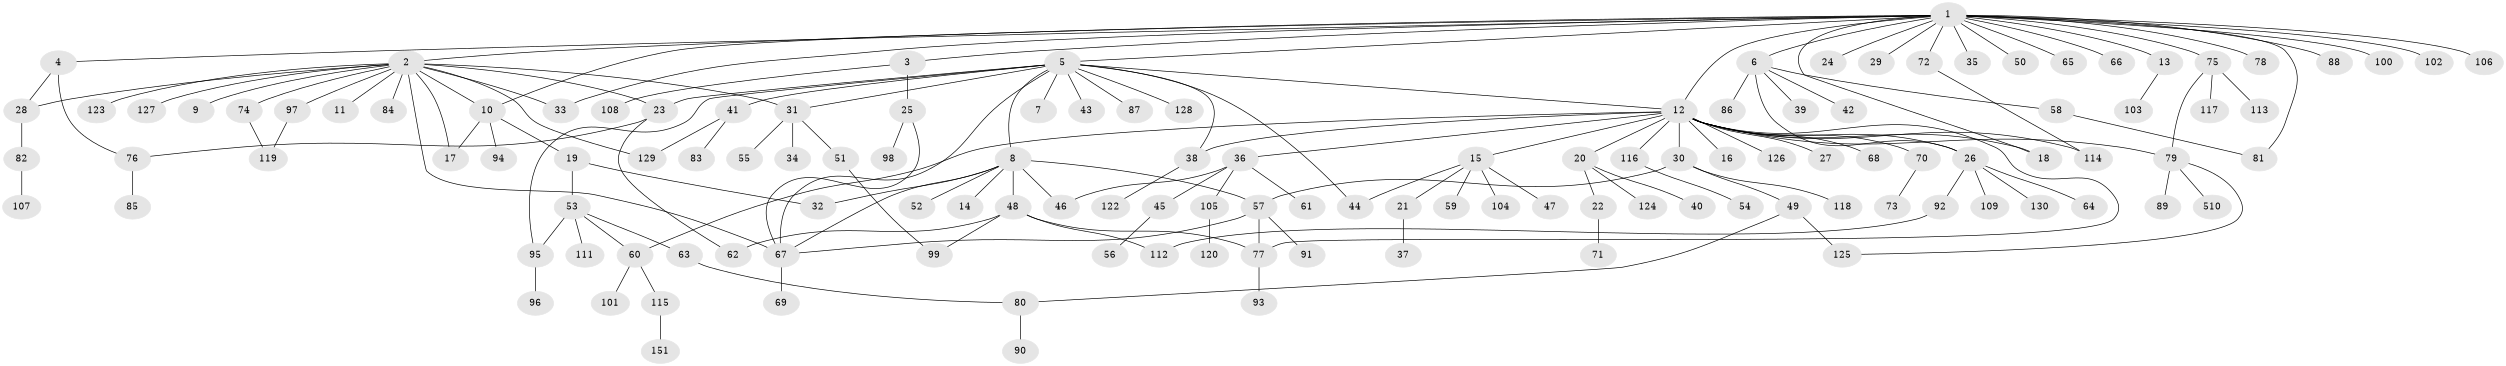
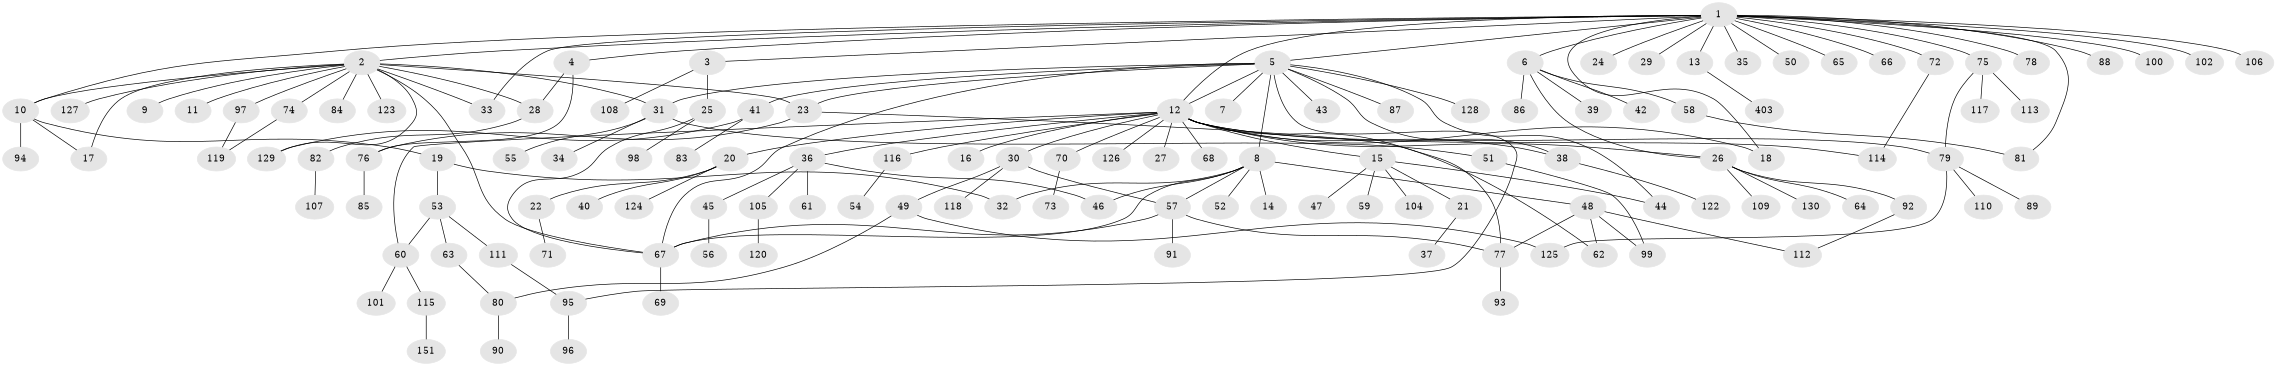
(2134, 111) -> (1764, 111)
(2212, 207) -> (1983, 207)
(554, 231) -> (534, 279)
